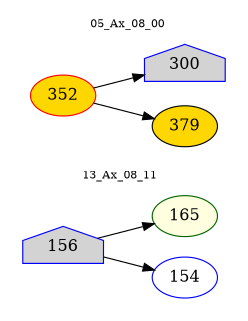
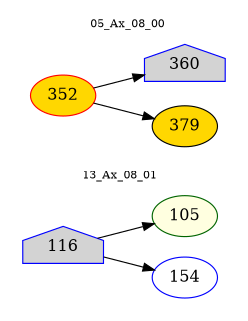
(185, 65) -> (185, 65)
(120, 176) -> (120, 176)
(185, 216) -> (185, 216)
(63, 247) -> (63, 247)
